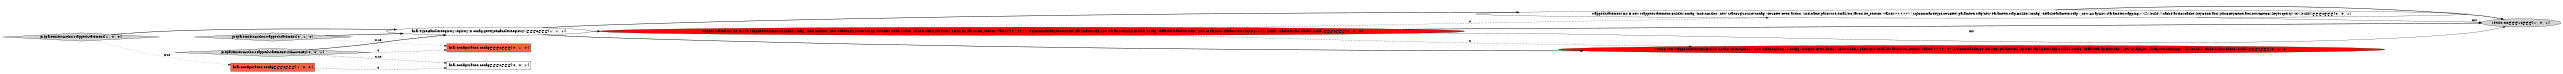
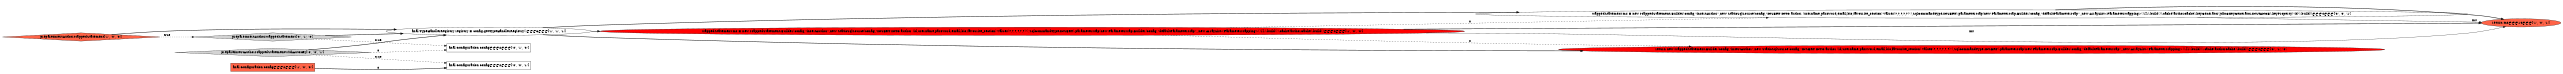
(2521, 23) -> (2521, 23)
(81, 37) -> (81, 37)
(372, 42) -> (372, 42)
(489, 48) -> (489, 48)
(160, 56) -> (176, 37)
(380, 70) -> (380, 70)
